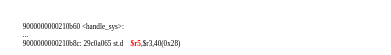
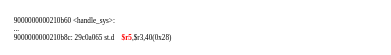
(204, 33) -> (195, 27)
